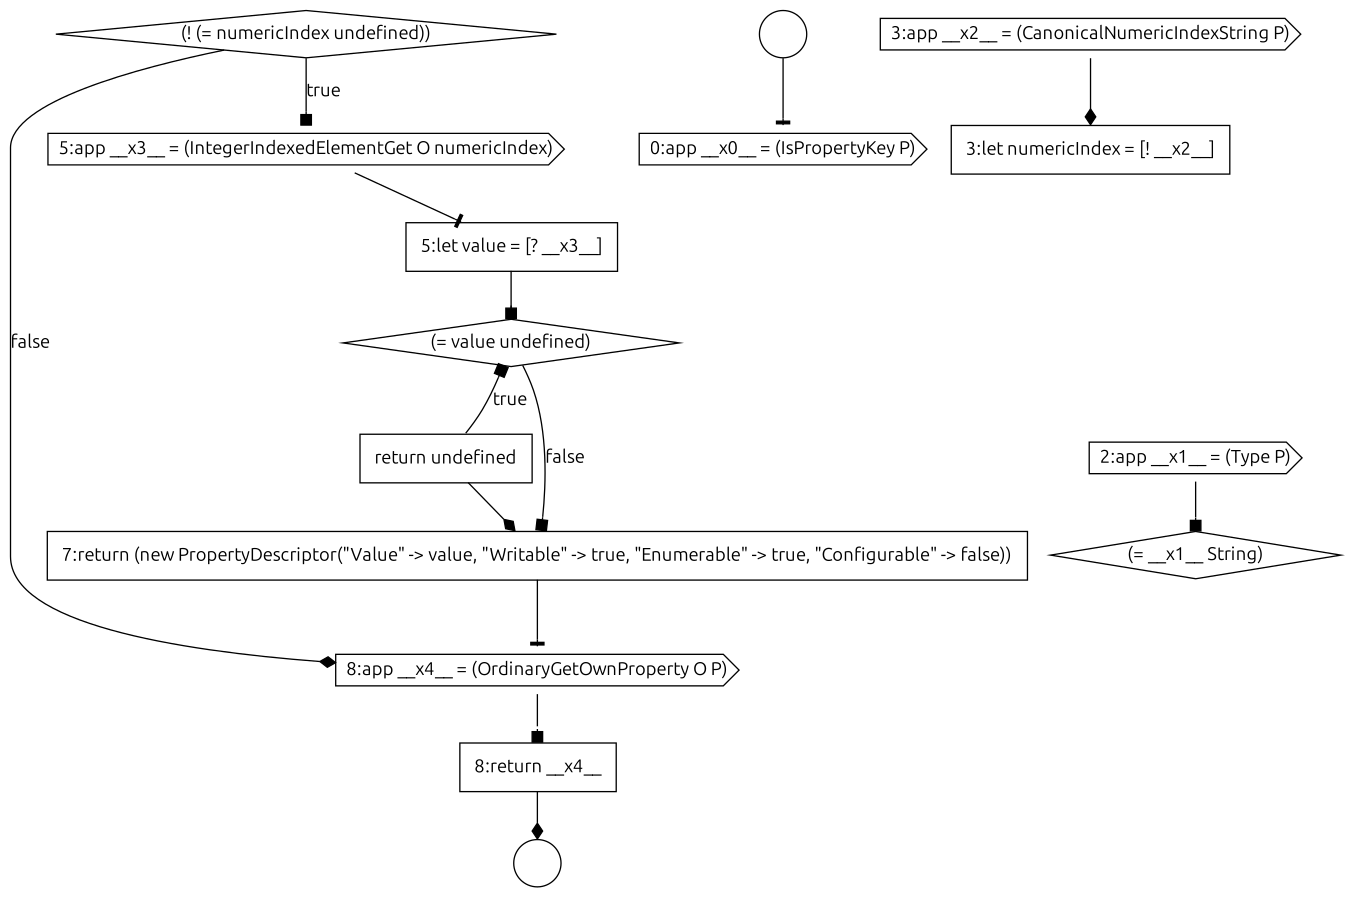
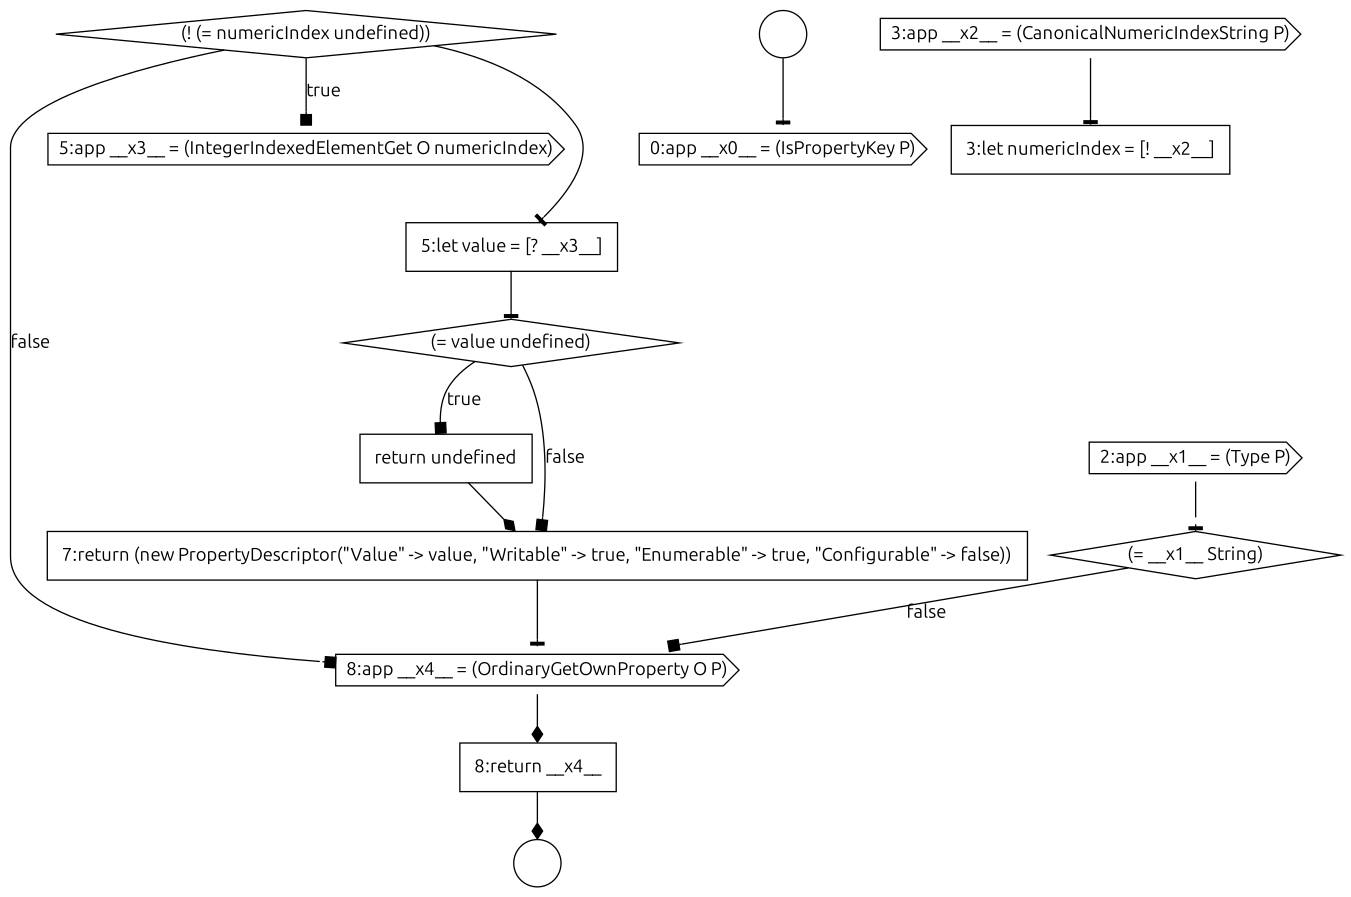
(1091, 88) -> (1091, 88)
(405, 196) -> (556, 103)
(511, 291) -> (511, 291)
(11, 402) -> (11, 402)
(484, 407) -> (449, 386)
(1196, 500) -> (1196, 500)
none -> (905, 606)
(537, 710) -> (537, 710)
